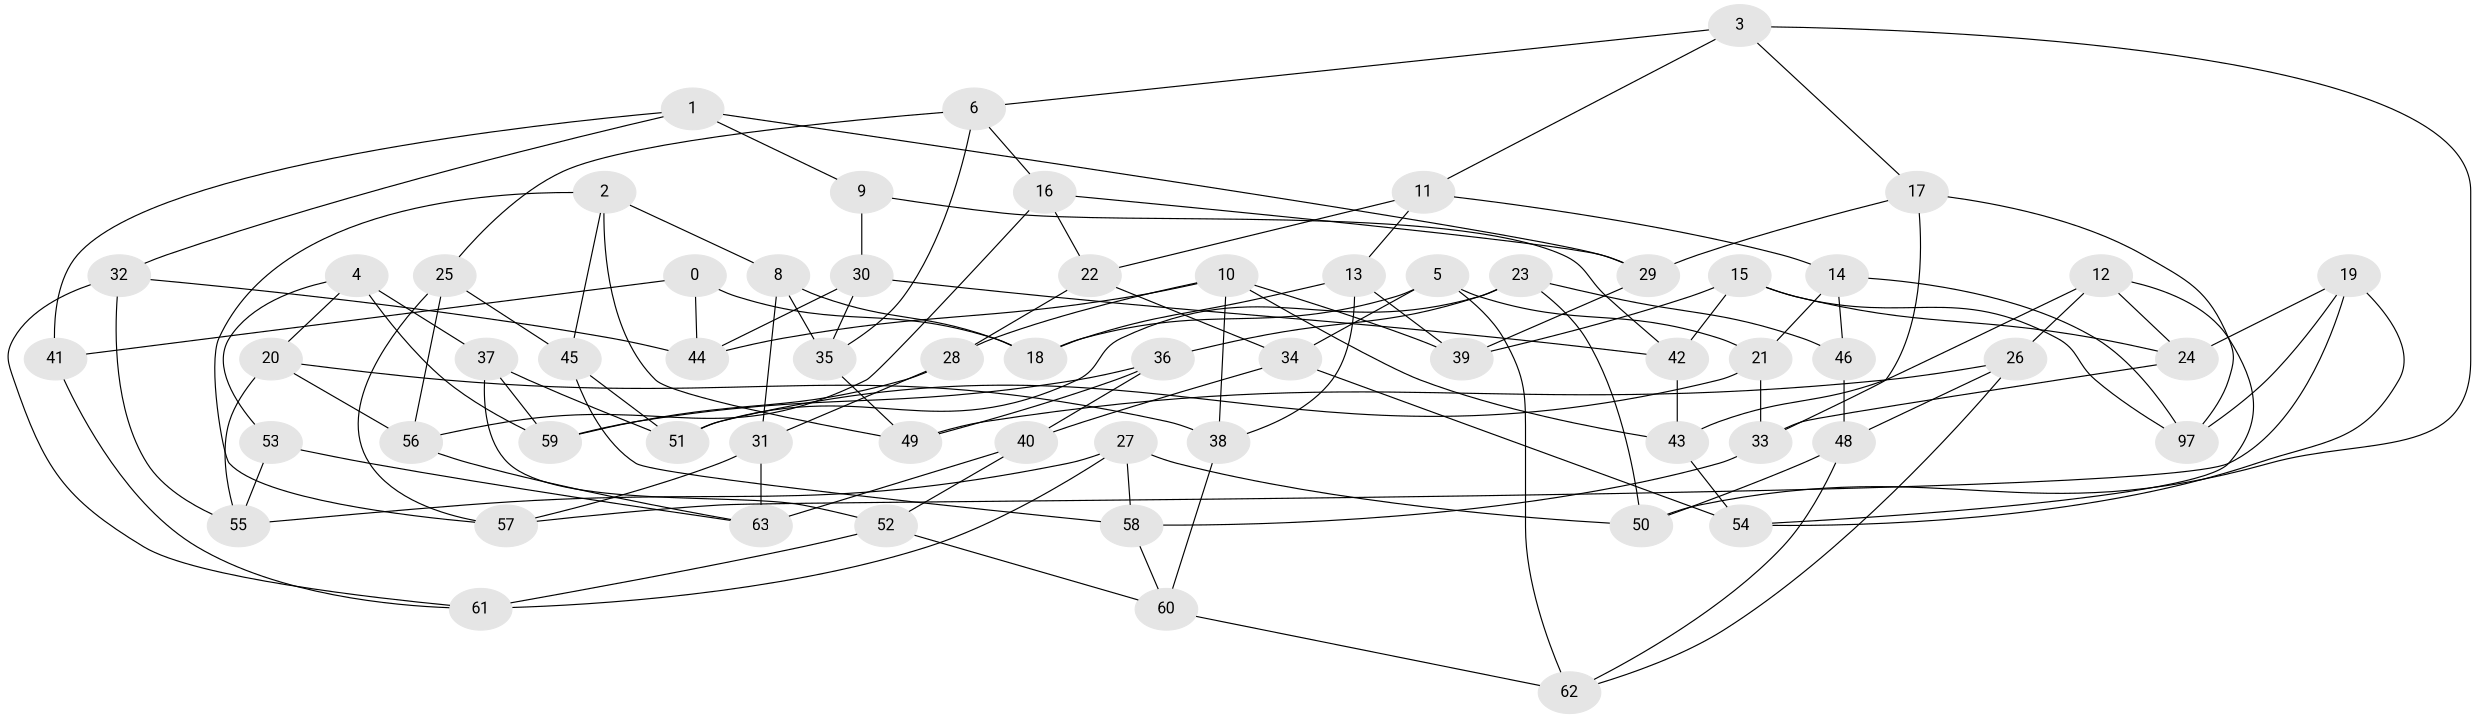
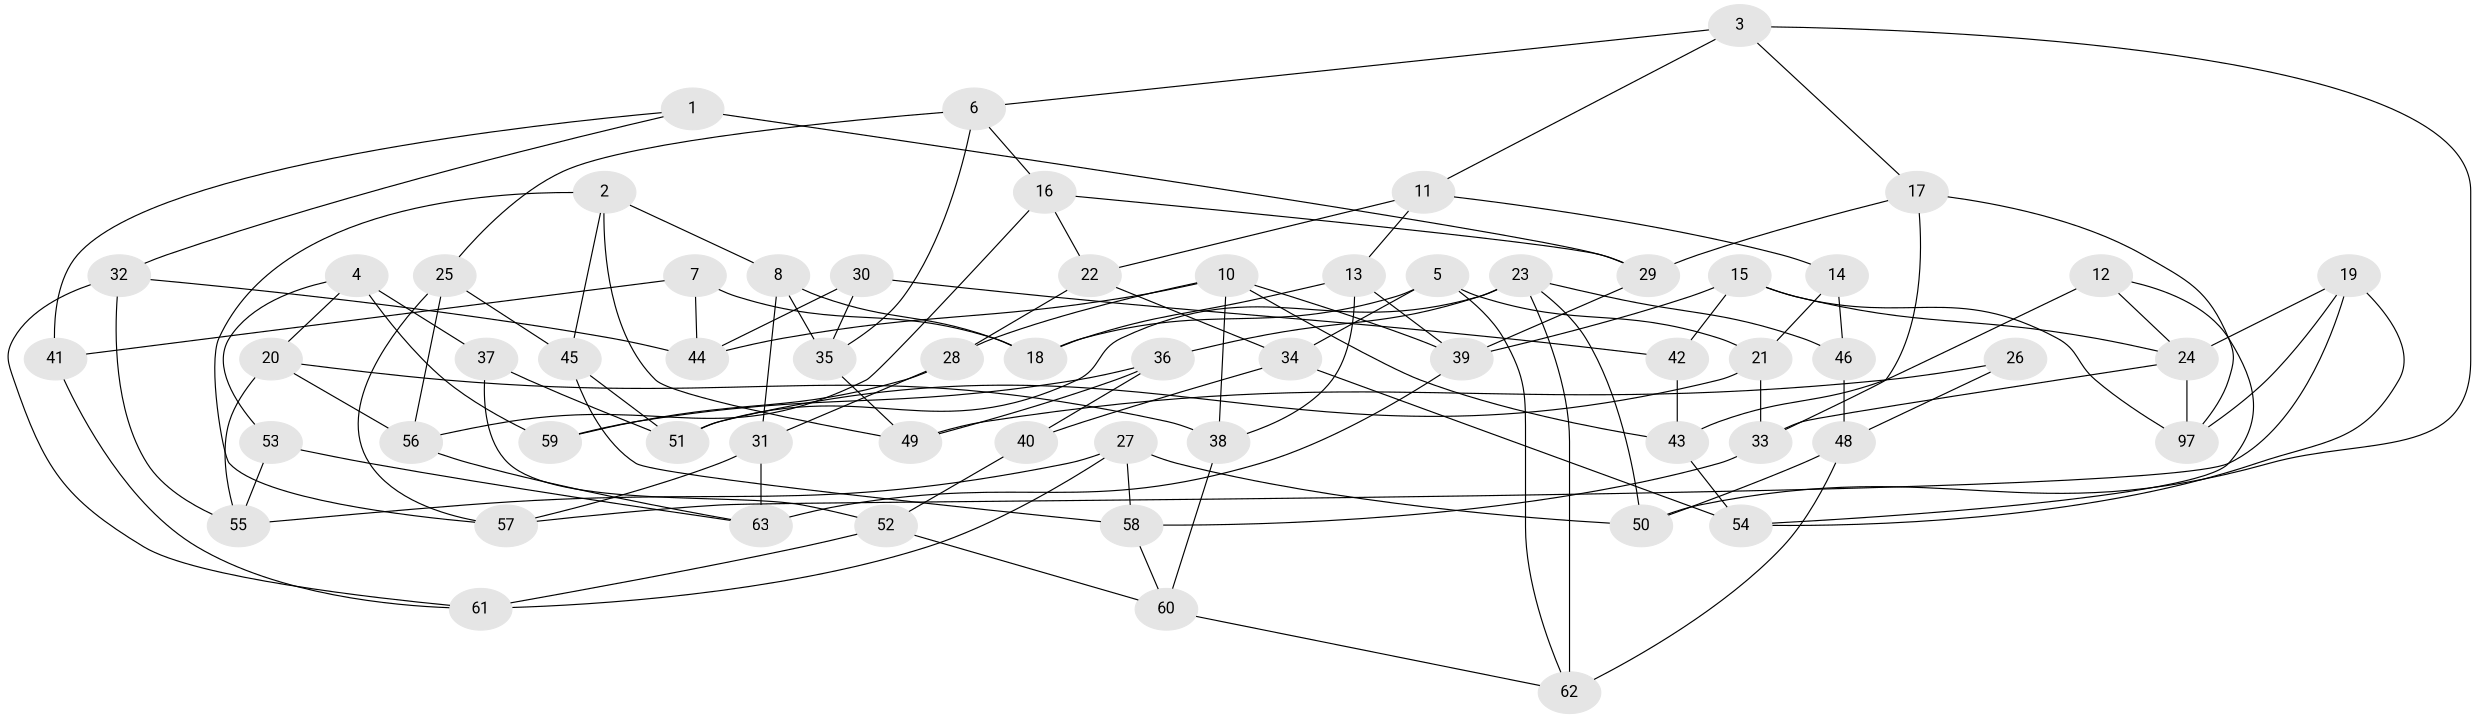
(862, 192) -> none
(695, 276) -> (695, 276)
(2016, 305) -> (2187, 401)
(2062, 314) -> none
(518, 401) -> none
(904, 481) -> (1143, 488)
(1820, 559) -> (1570, 481)
